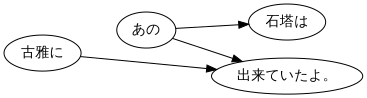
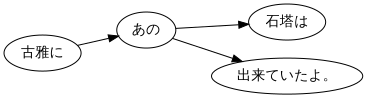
(143, 63) -> (93, 42)
